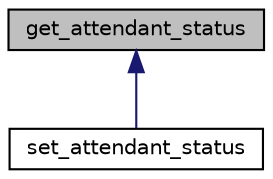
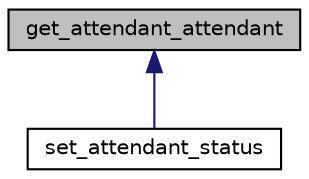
(136, 30) -> (154, 30)
